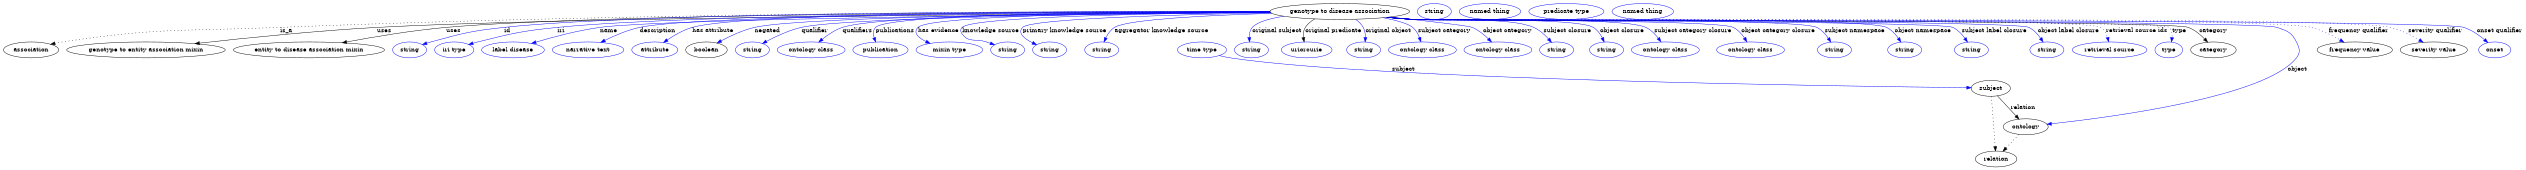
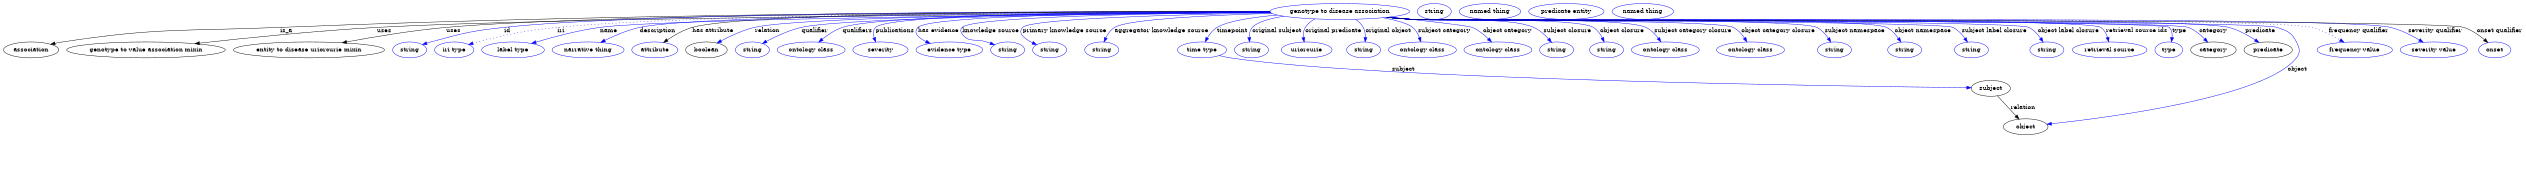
(1340, 11) -> (1340, 11)
(1566, 11) -> (1566, 11)
(967, 13) -> (967, 13)
(871, 15) -> (871, 15)
none -> (1239, 20)
(1750, 20) -> (1750, 20)
(1904, 20) -> (1904, 20)
(1784, 21) -> (1784, 21)
(1798, 21) -> (1798, 21)
(1937, 21) -> (1937, 21)
(449, 22) -> (449, 22)
(1306, 26) -> (1306, 26)
(767, 31) -> (767, 31)
(146, 50) -> (146, 50)
(309, 50) -> (309, 50)
(513, 50) -> (513, 50)
(588, 50) -> (588, 50)
(880, 50) -> (880, 50)
(949, 50) -> (949, 50)
none -> (2268, 50)
(2355, 50) -> (2355, 50)
(2434, 50) -> (2434, 50)
(2026, 127) -> (2026, 127)
(1996, 159) -> none
